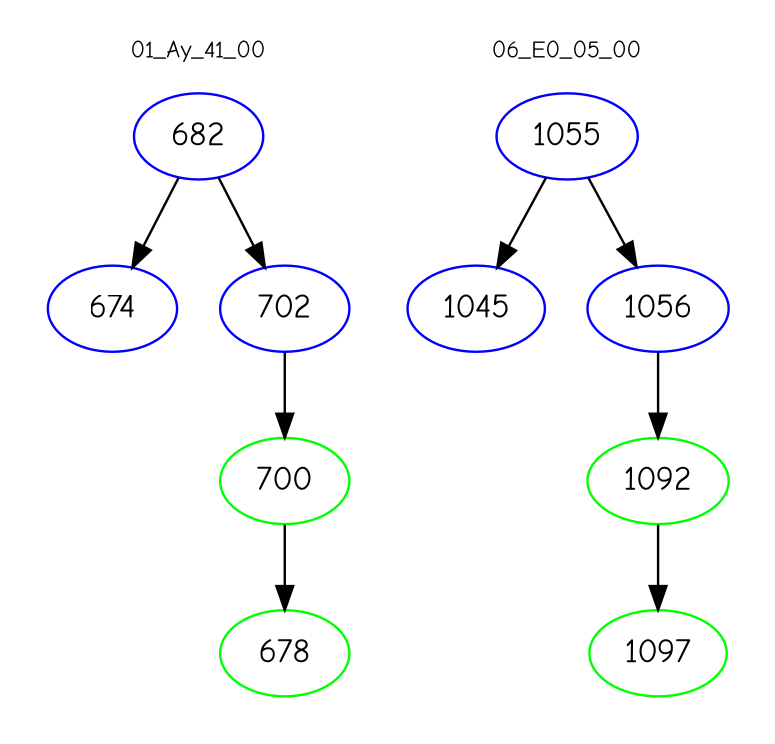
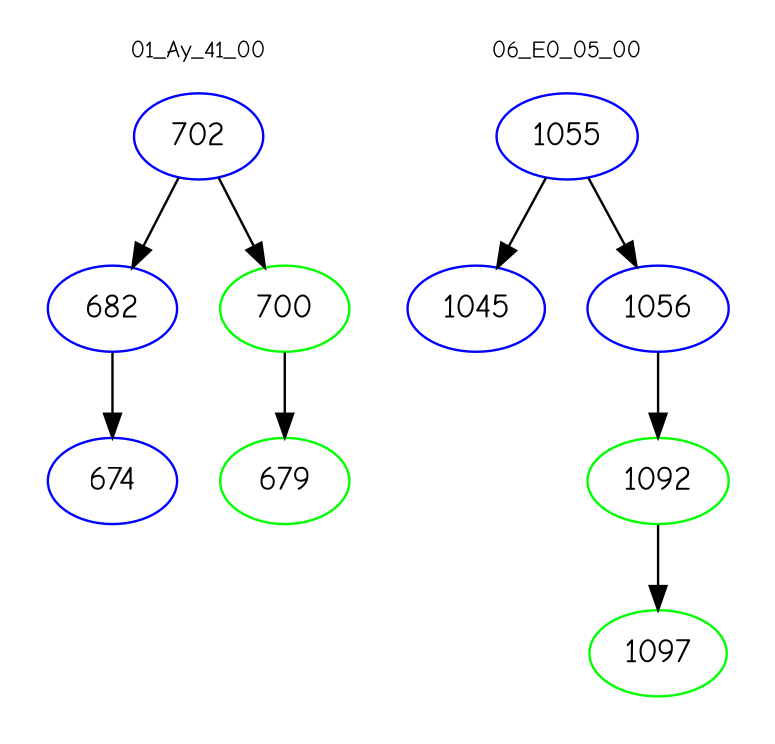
(236, 212) -> (161, 212)
(285, 653) -> (285, 481)
